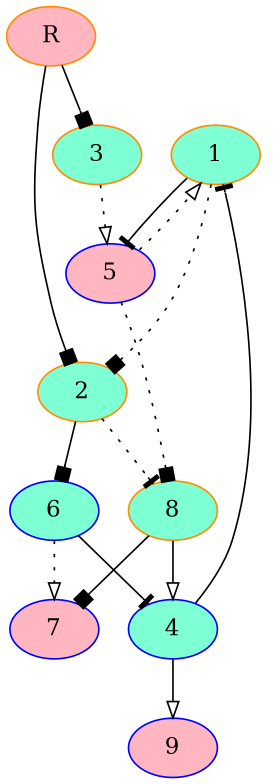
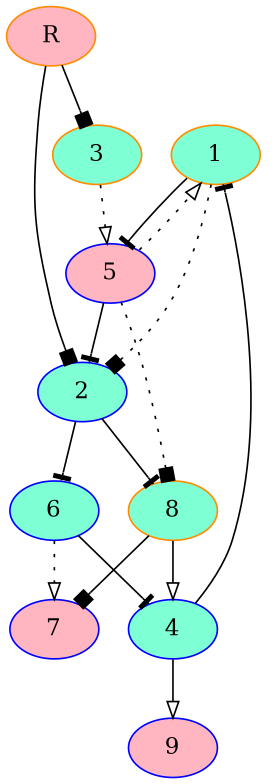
none -> (97, 328)
(82, 392) -> (82, 392)
(69, 447) -> (69, 447)
(125, 448) -> (125, 448)
